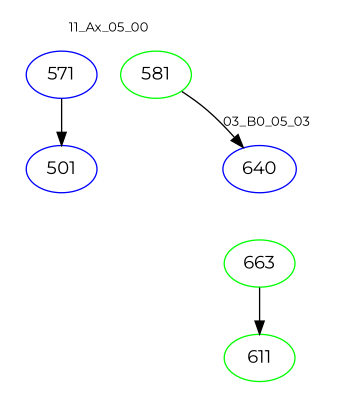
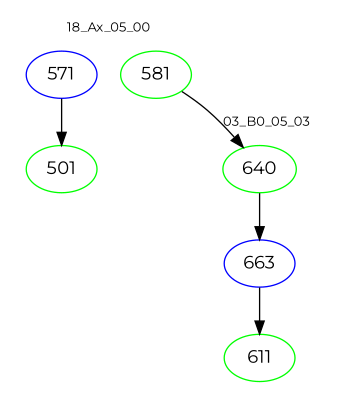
(109, 28) -> (109, 28)
(62, 169) -> (62, 169)
(260, 169) -> (260, 169)
none -> (260, 210)
(260, 264) -> (260, 264)
